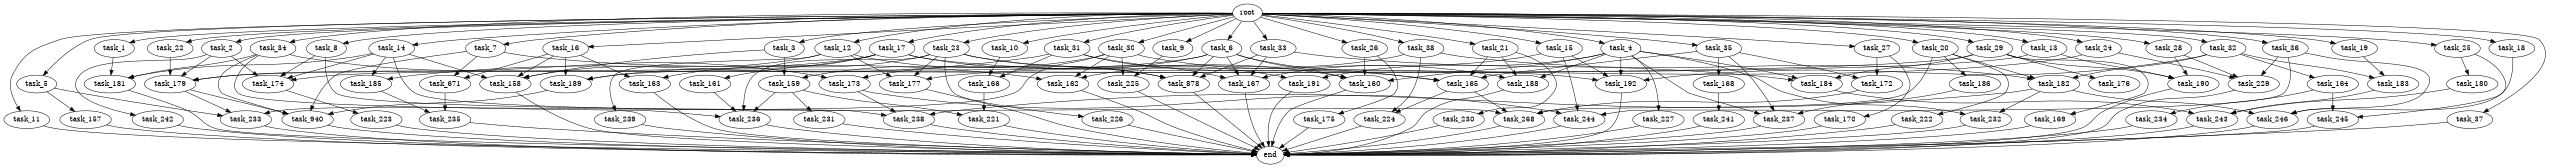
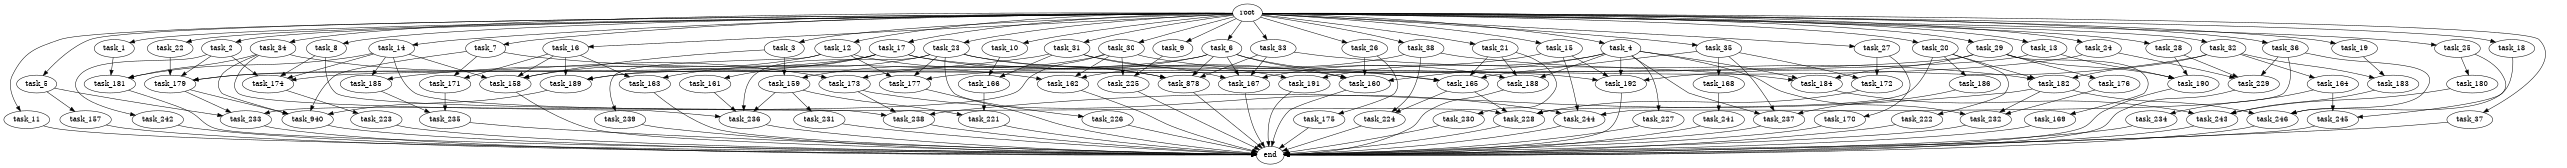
(445, 84) -> (445, 84)
none -> (2042, 104)
(1519, 120) -> (1519, 120)
